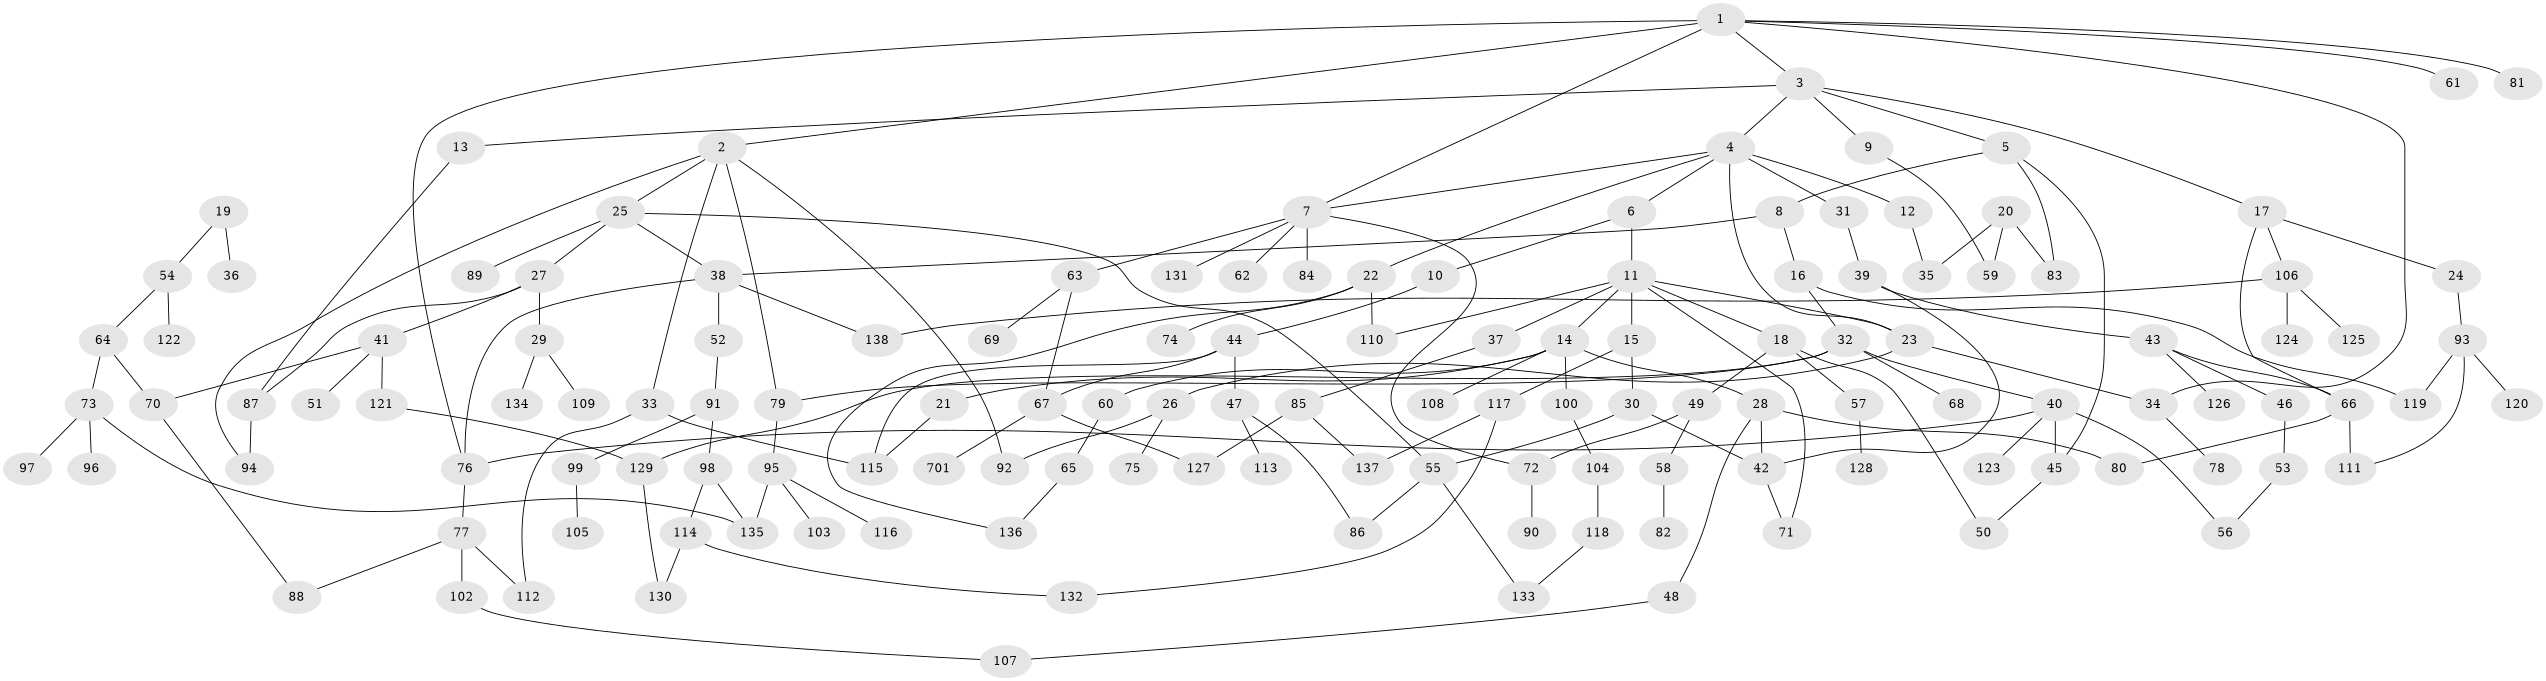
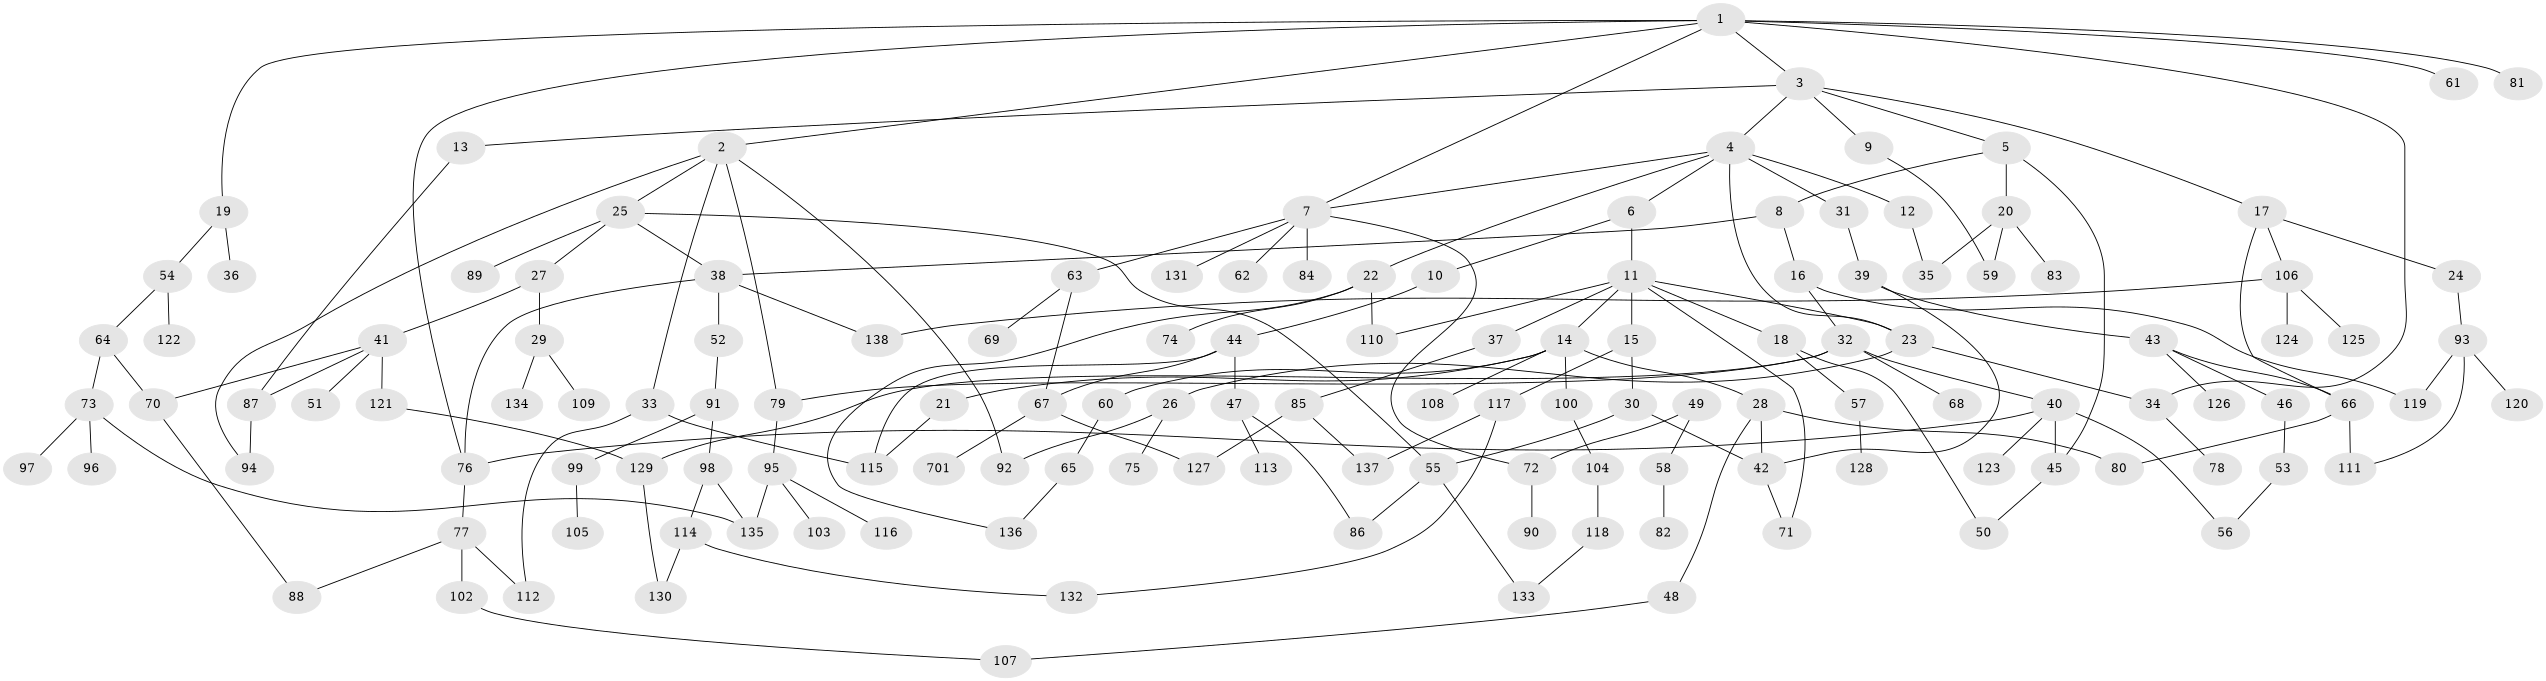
none -> (908, 27)
(2043, 209) -> (2006, 180)
(382, 313) -> (317, 373)
(1739, 373) -> none
